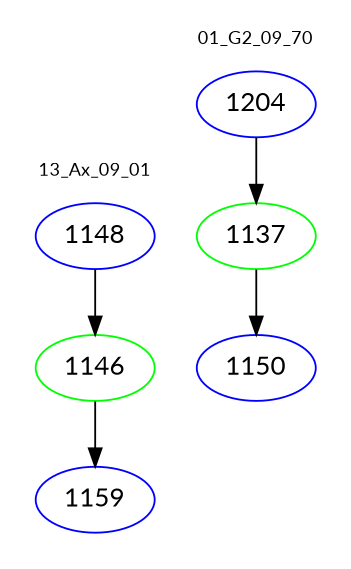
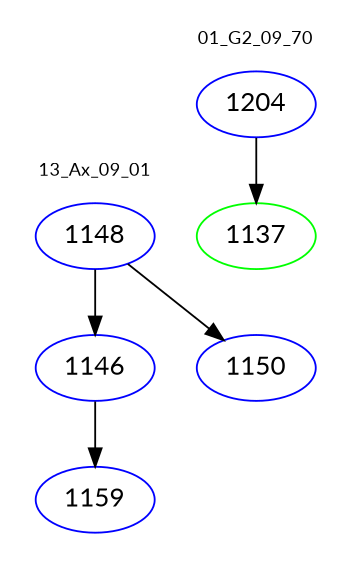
(256, 293) -> (156, 287)
(95, 368) -> (95, 368)
